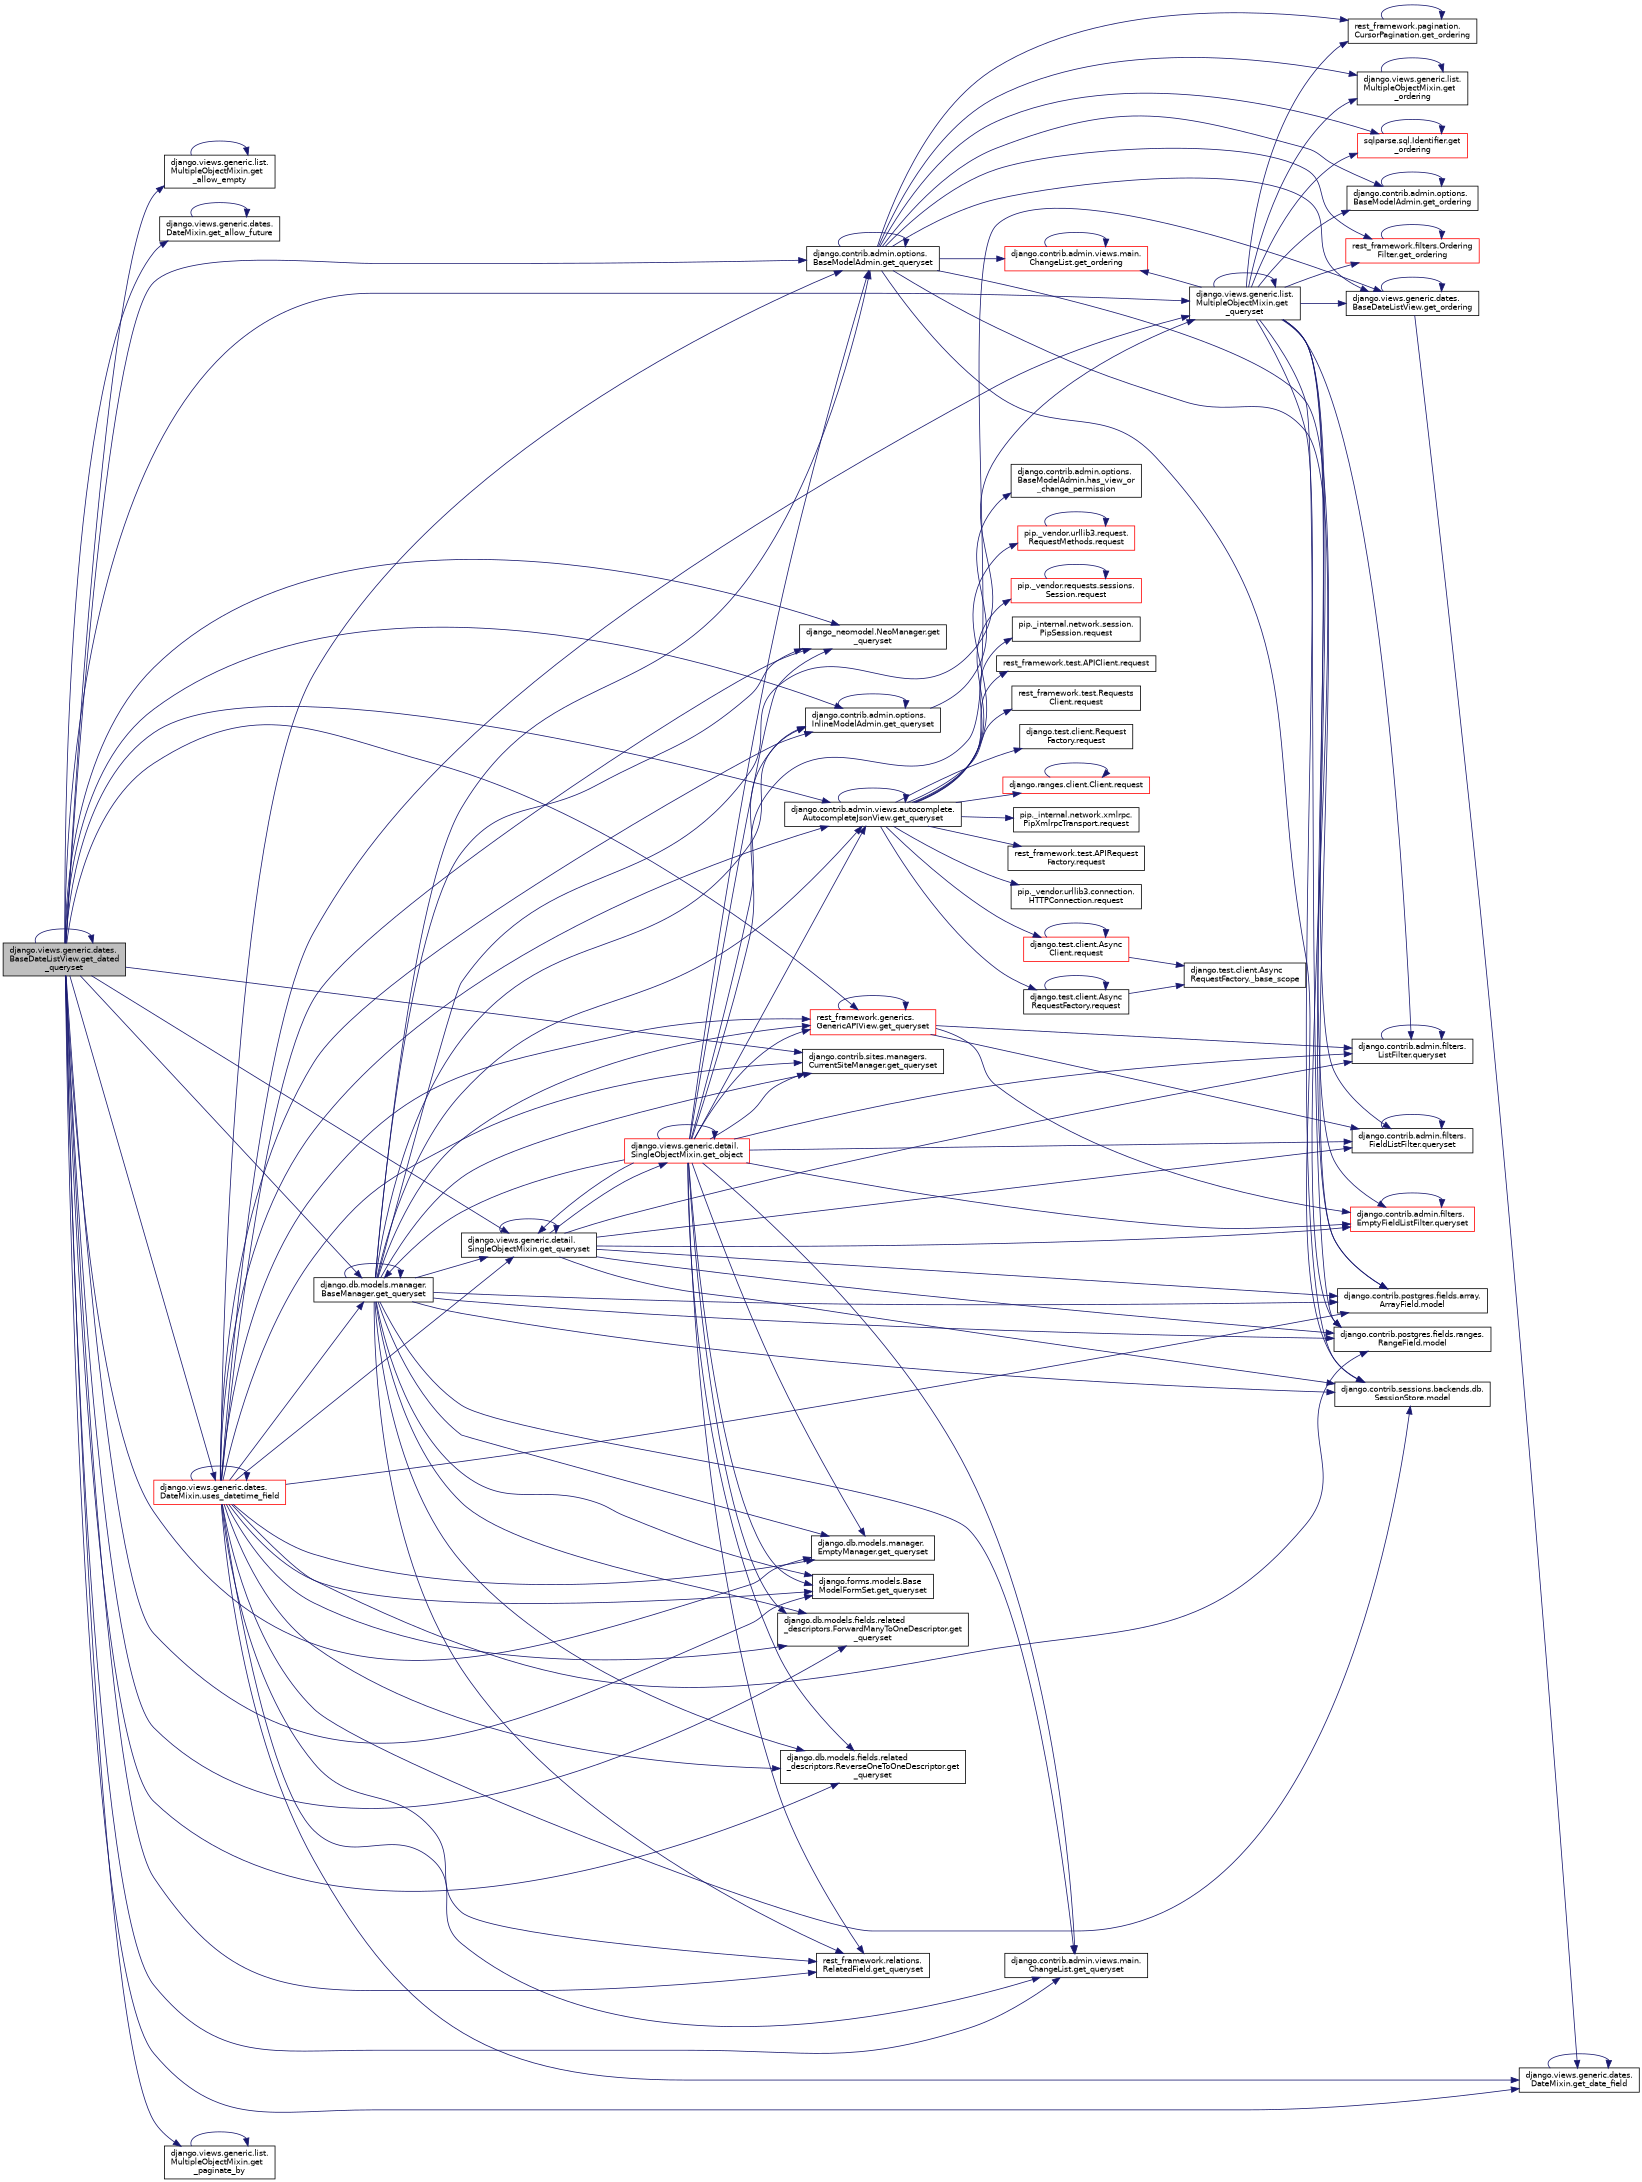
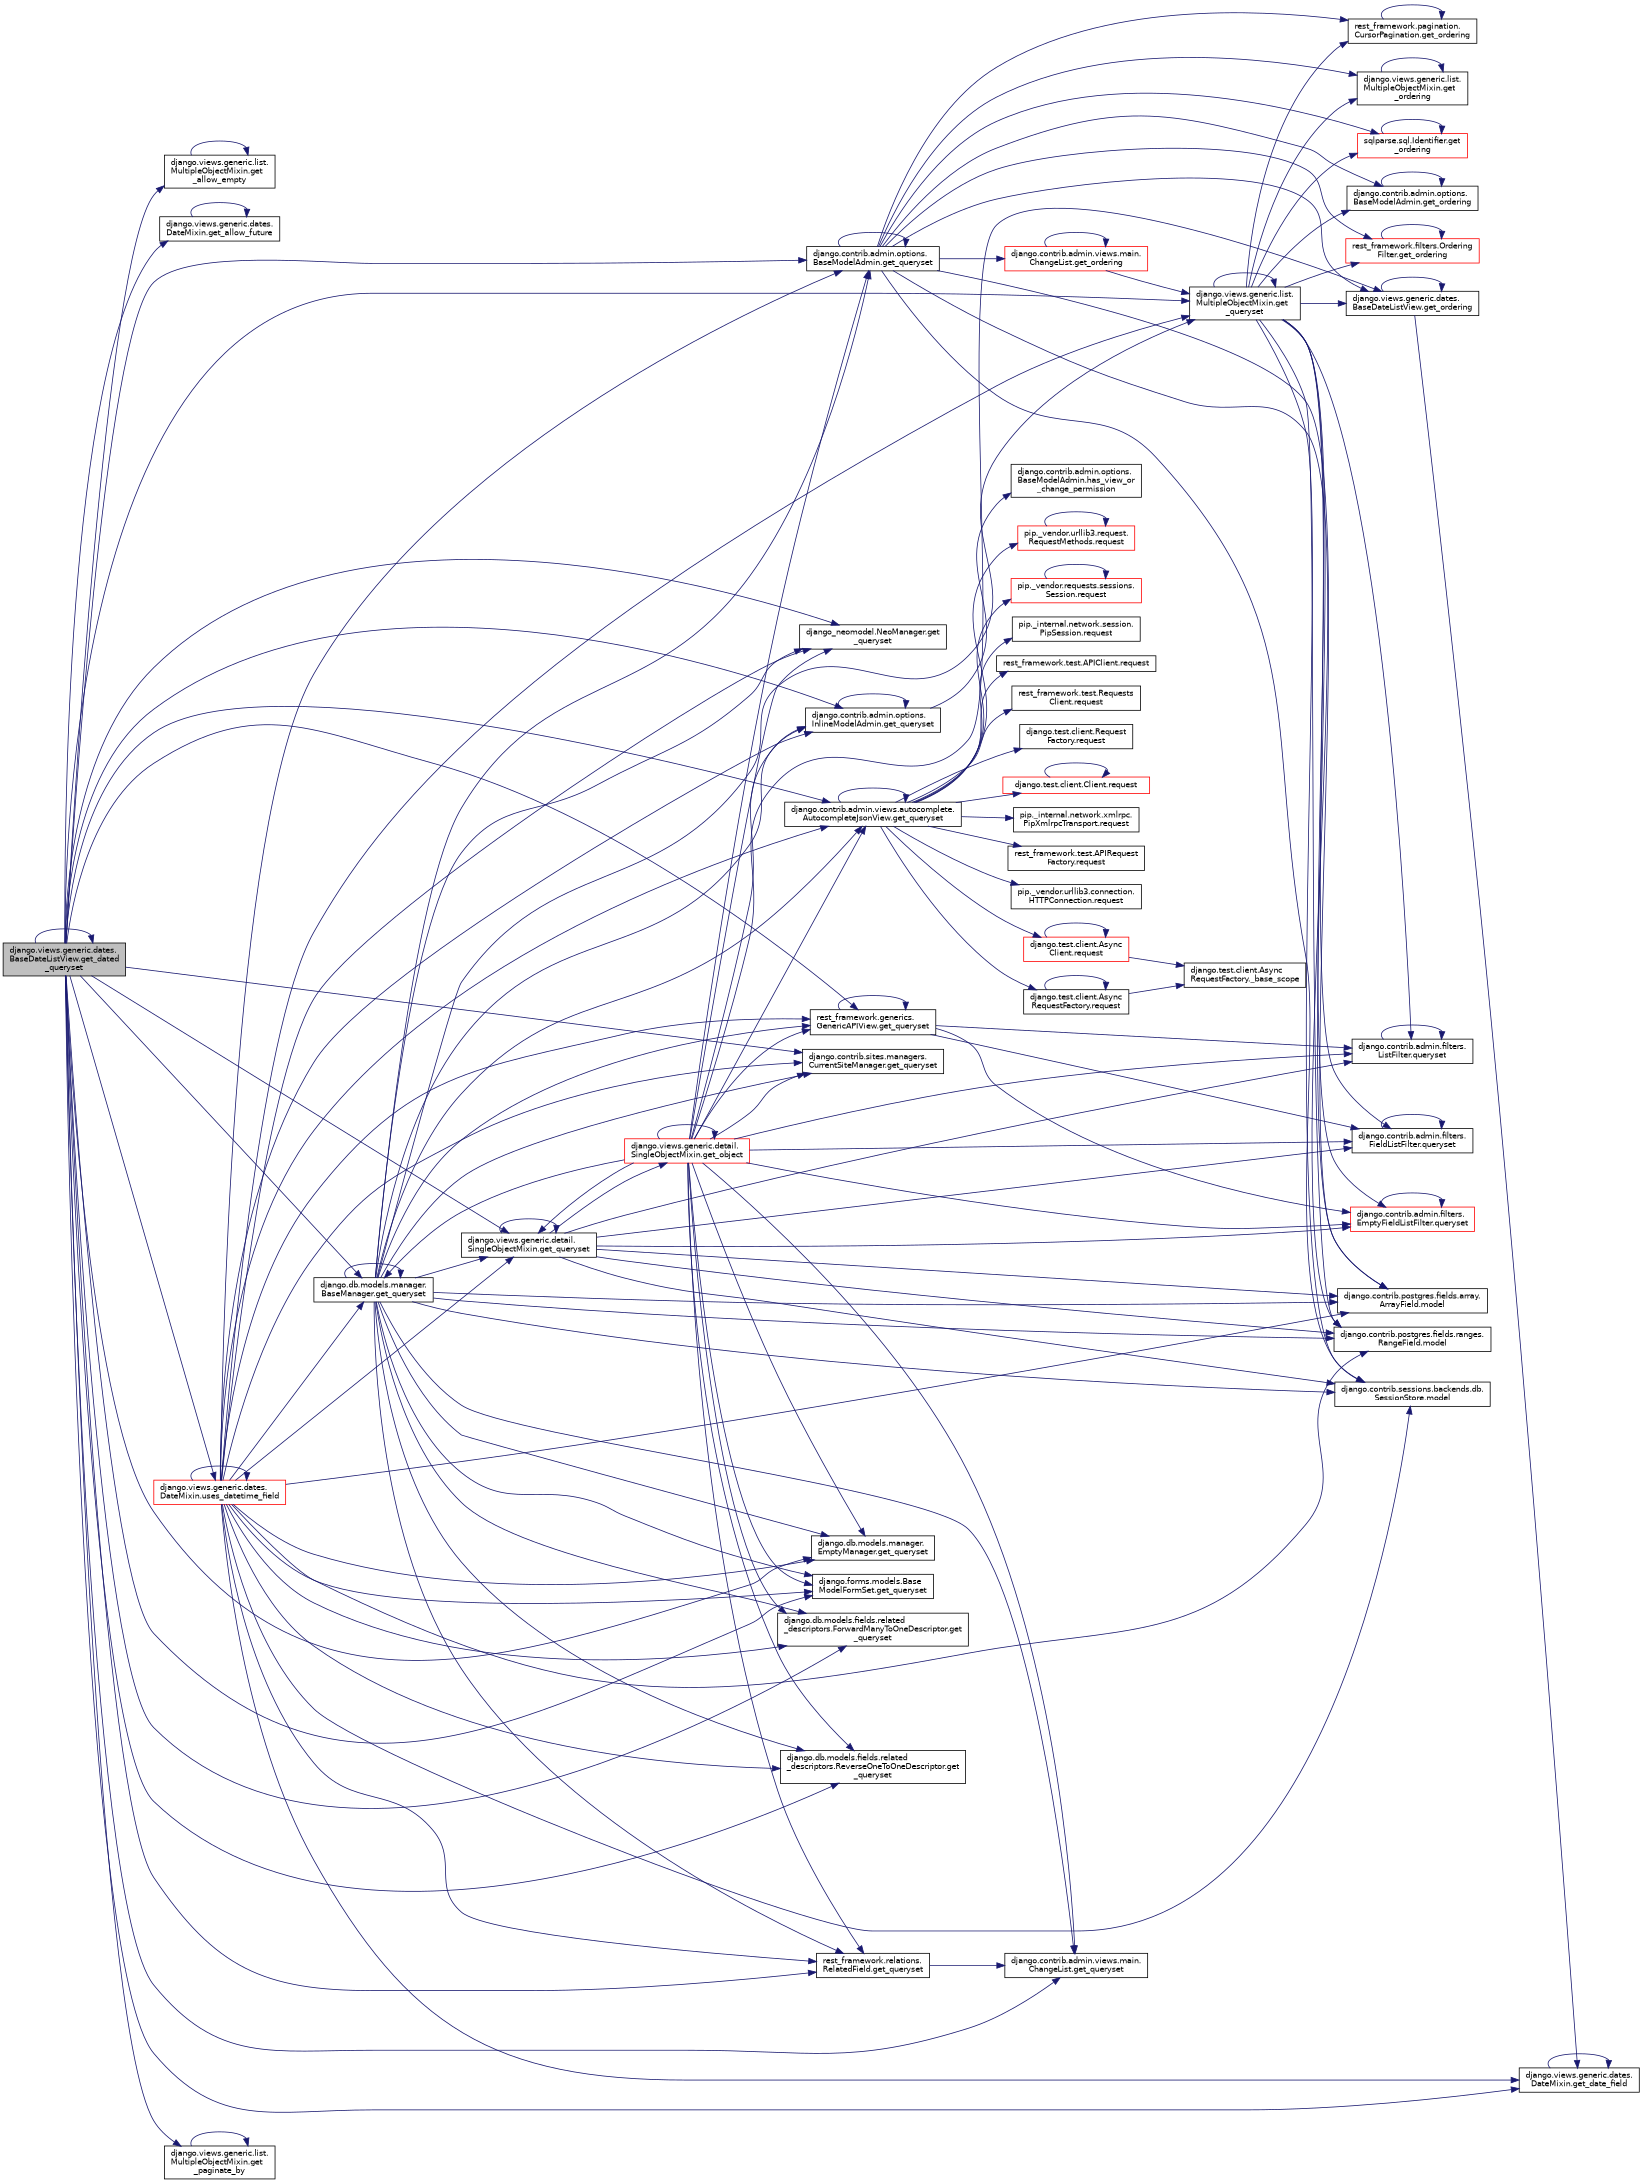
(1175, 280) -> (1144, 282)
(1076, 785) -> (1076, 785)
(873, 1022) -> (873, 1022)
(475, 1952) -> (963, 1965)
